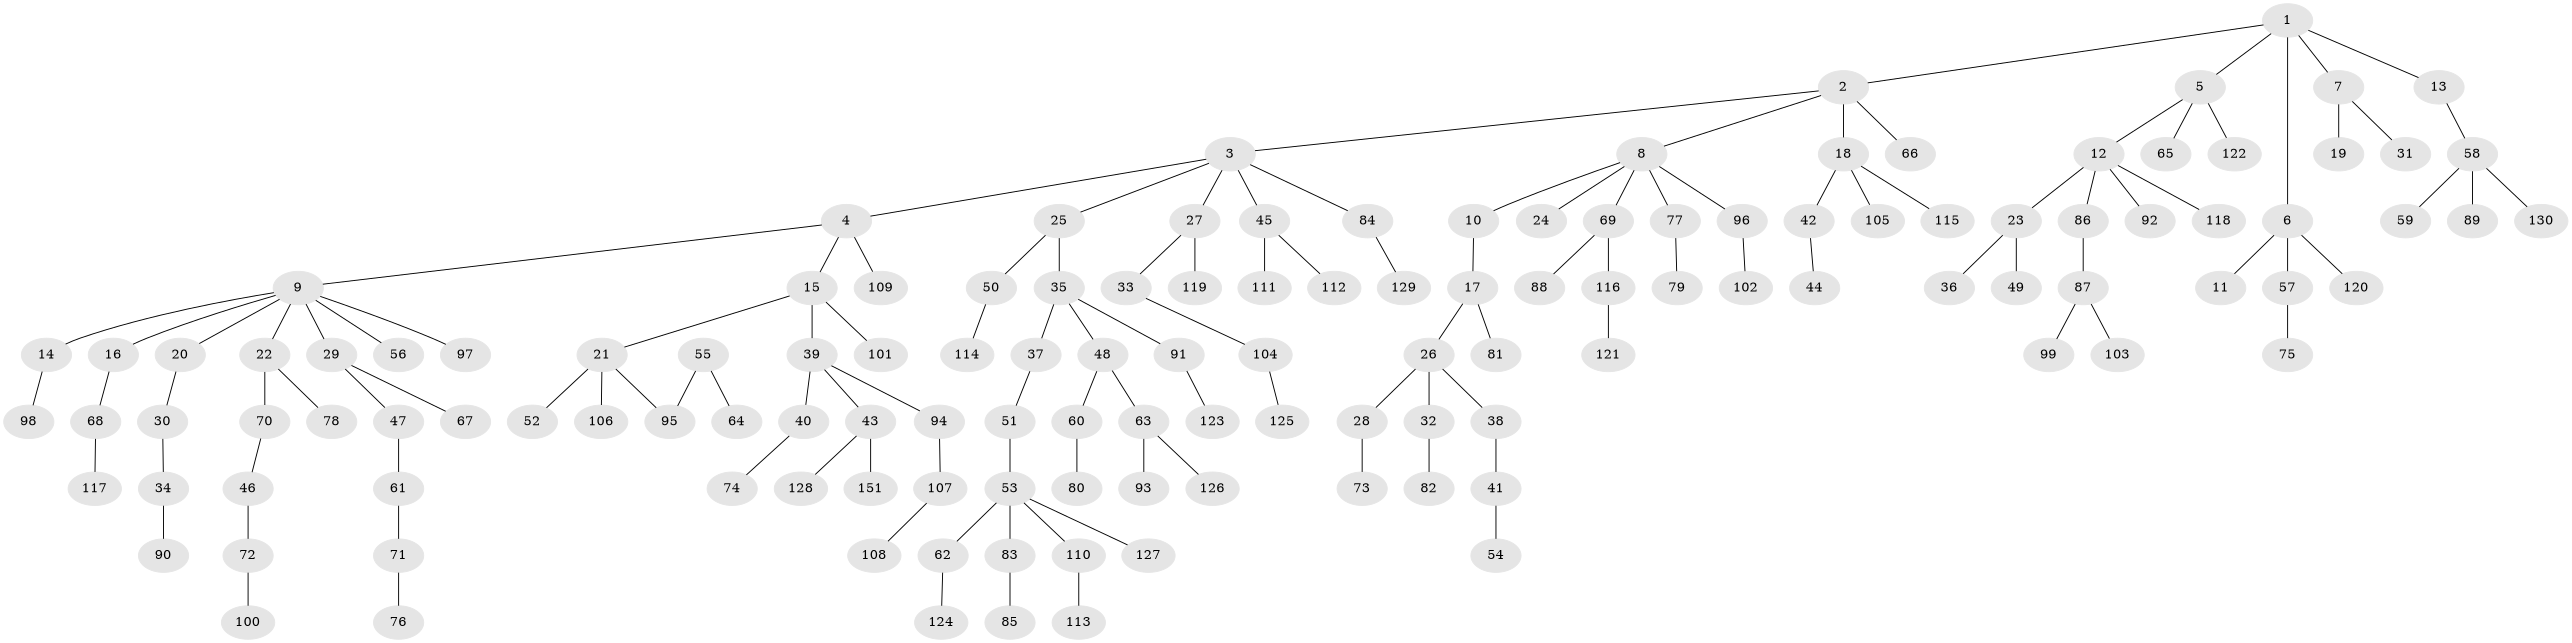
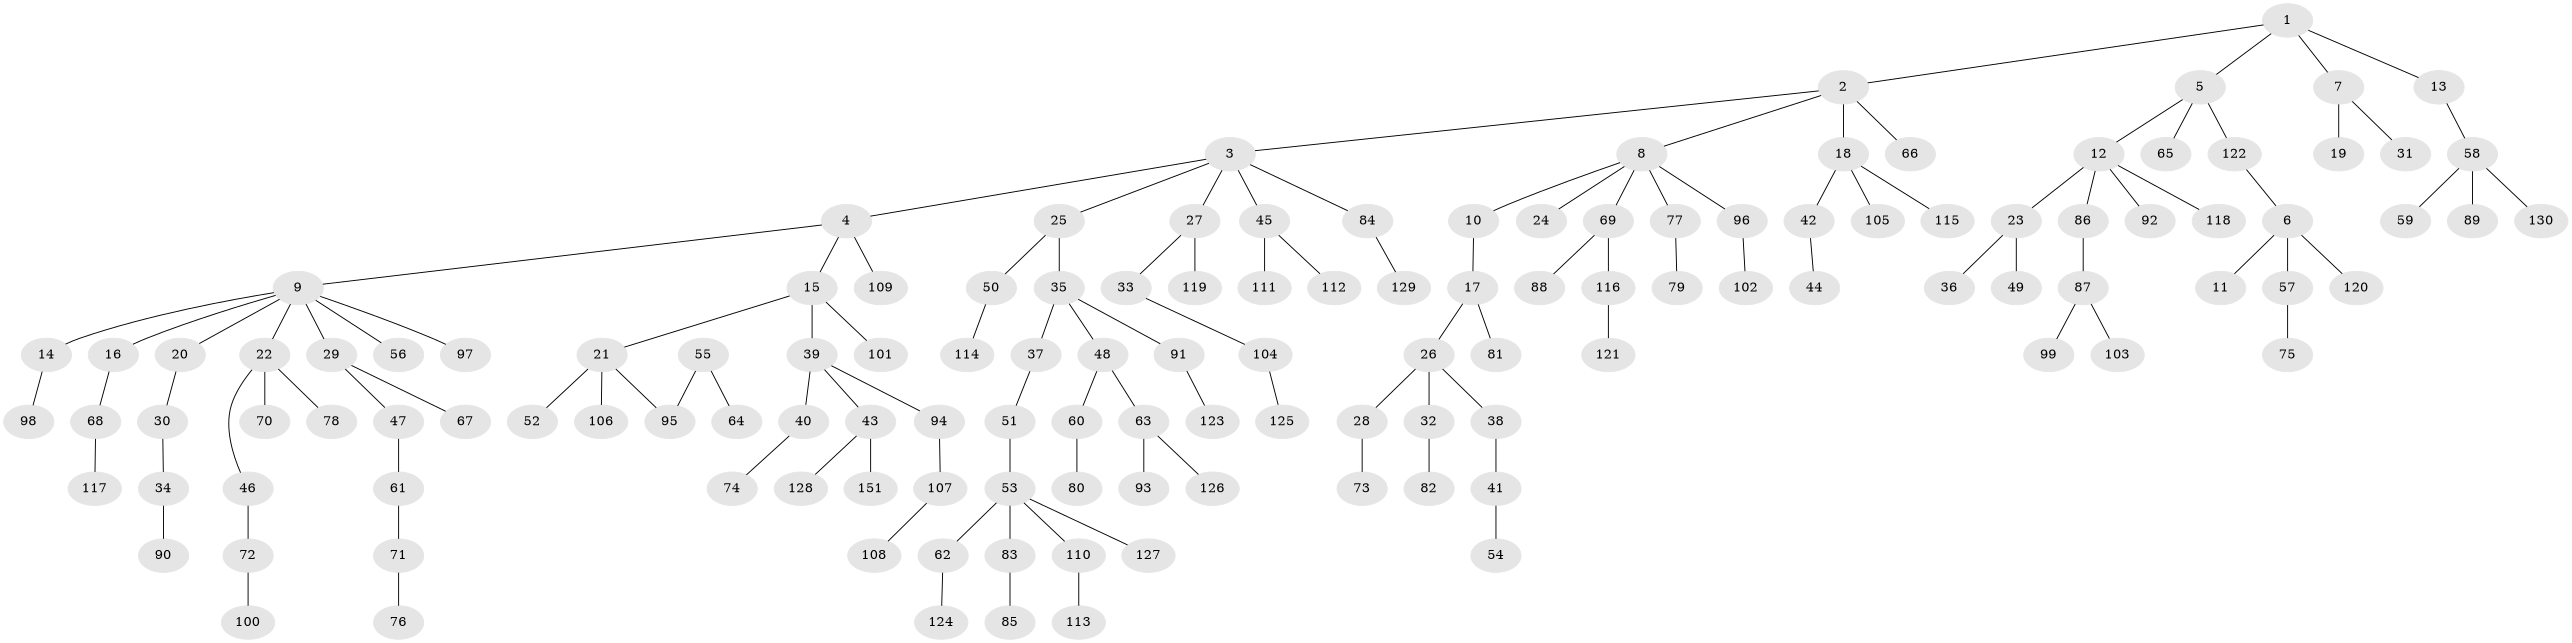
(2288, 121) -> (2261, 188)
(256, 455) -> (229, 419)
